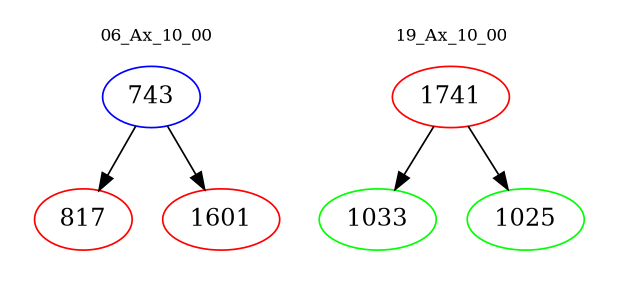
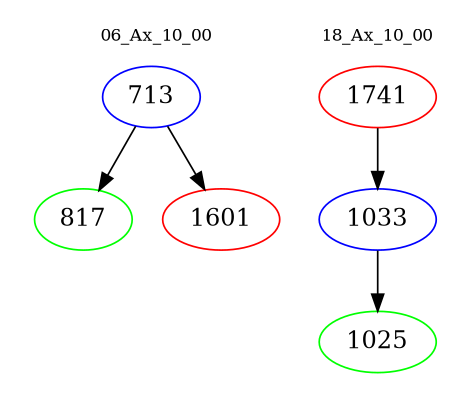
(452, 37) -> (378, 37)
(151, 97) -> (151, 97)
(483, 151) -> (378, 272)
(83, 219) -> (83, 219)
(378, 219) -> (378, 219)
